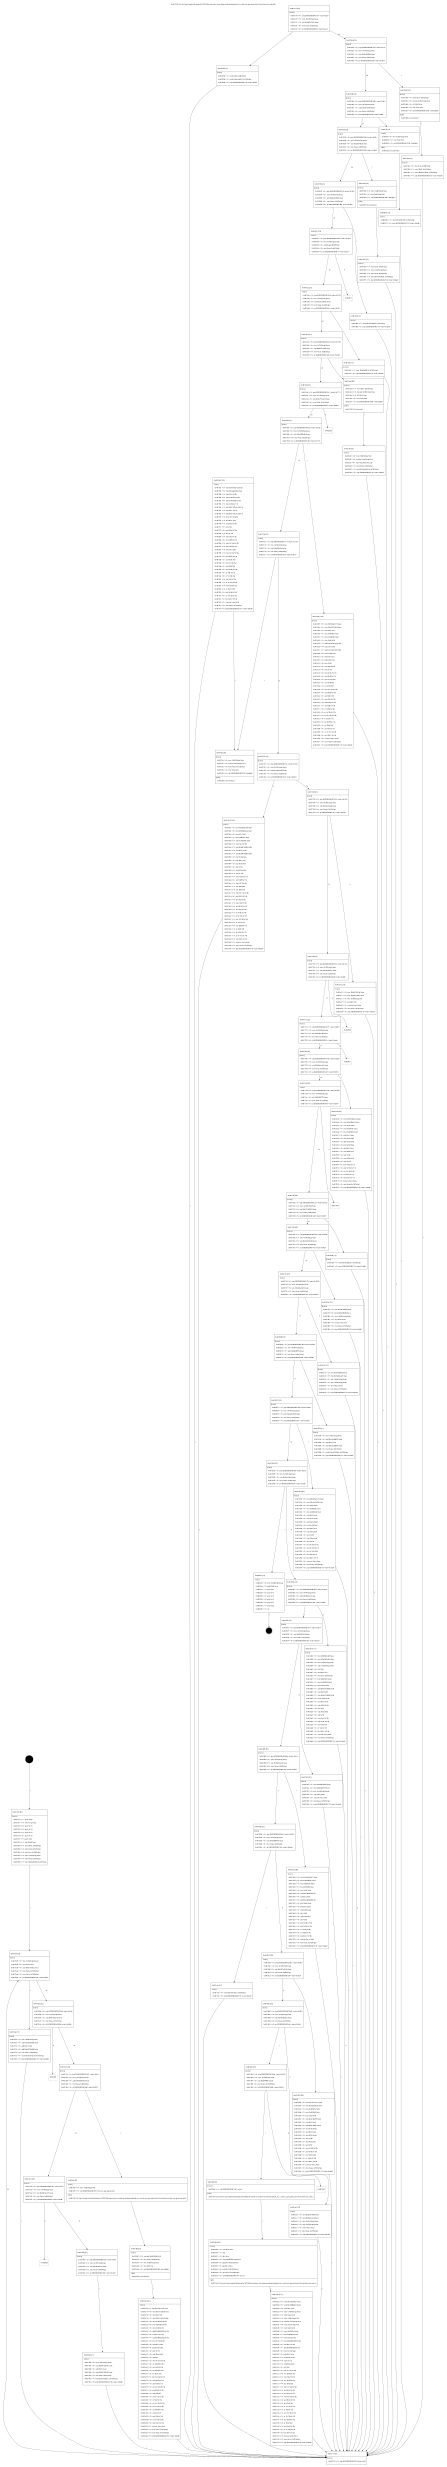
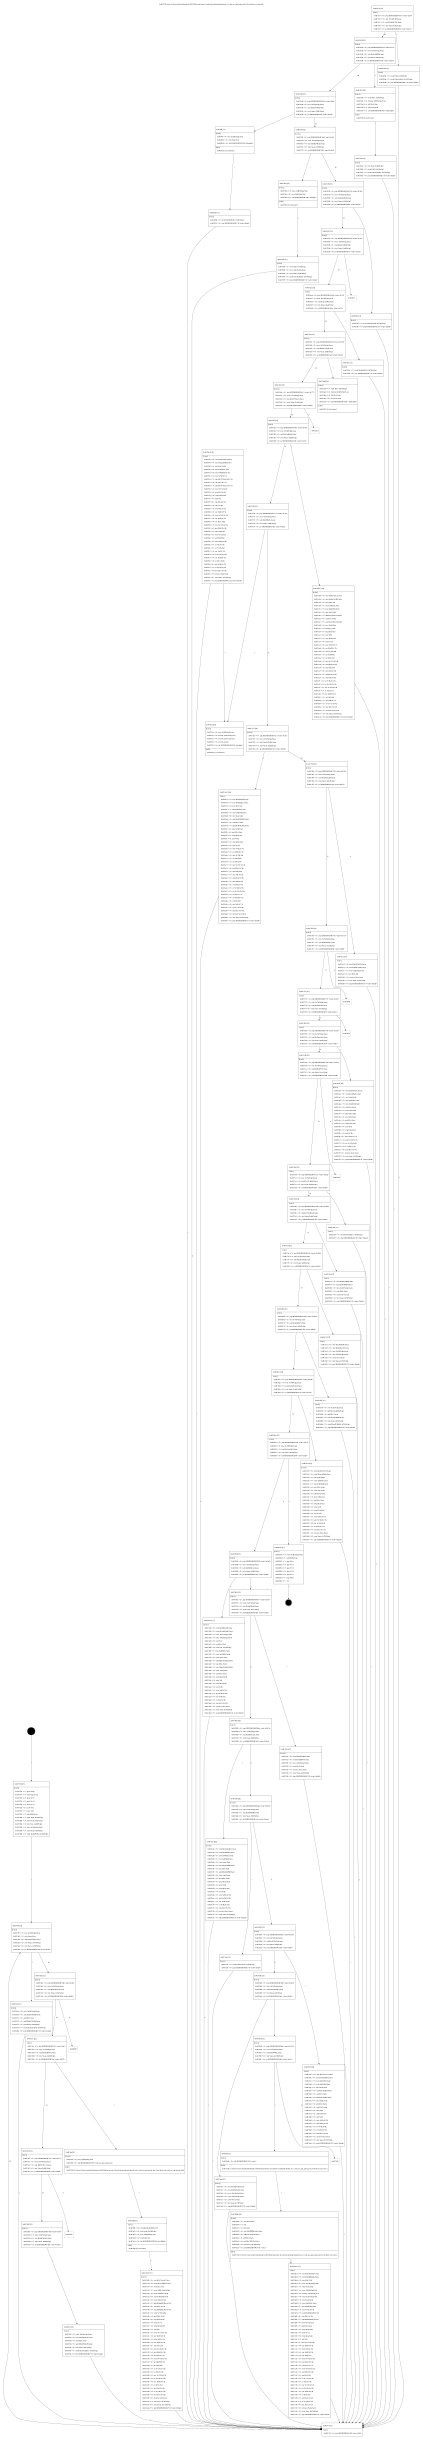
(364, 461) -> none
